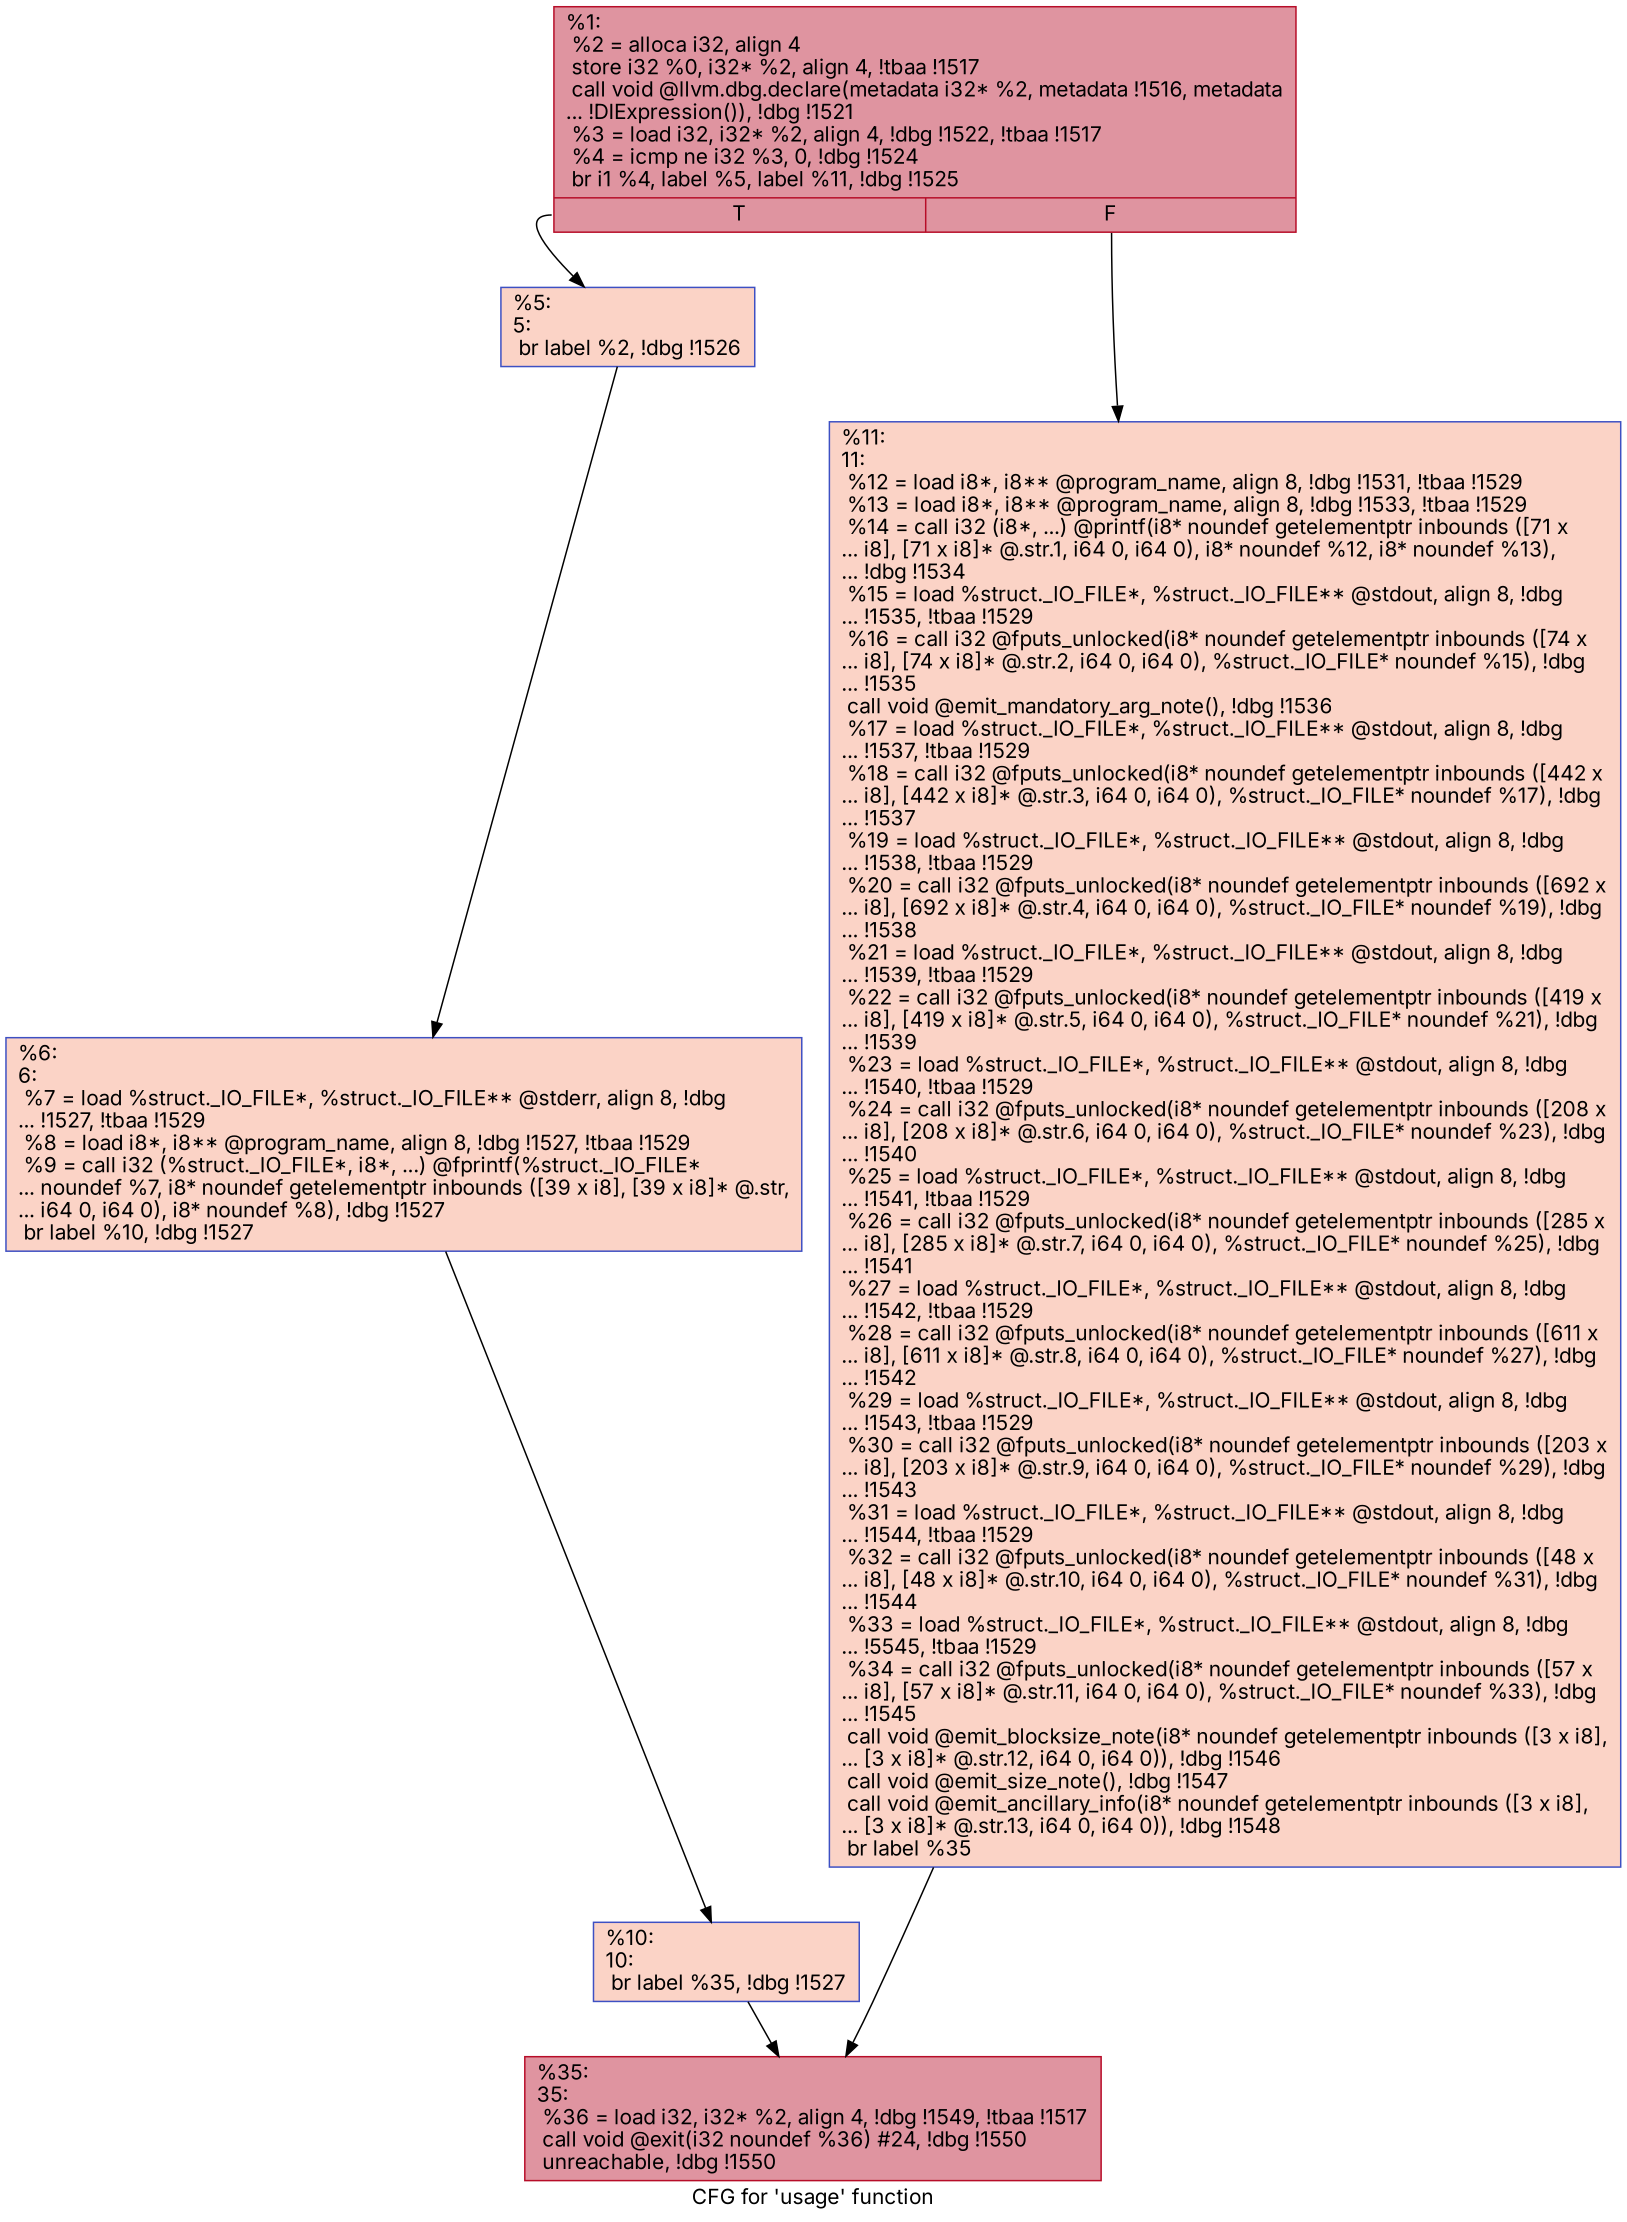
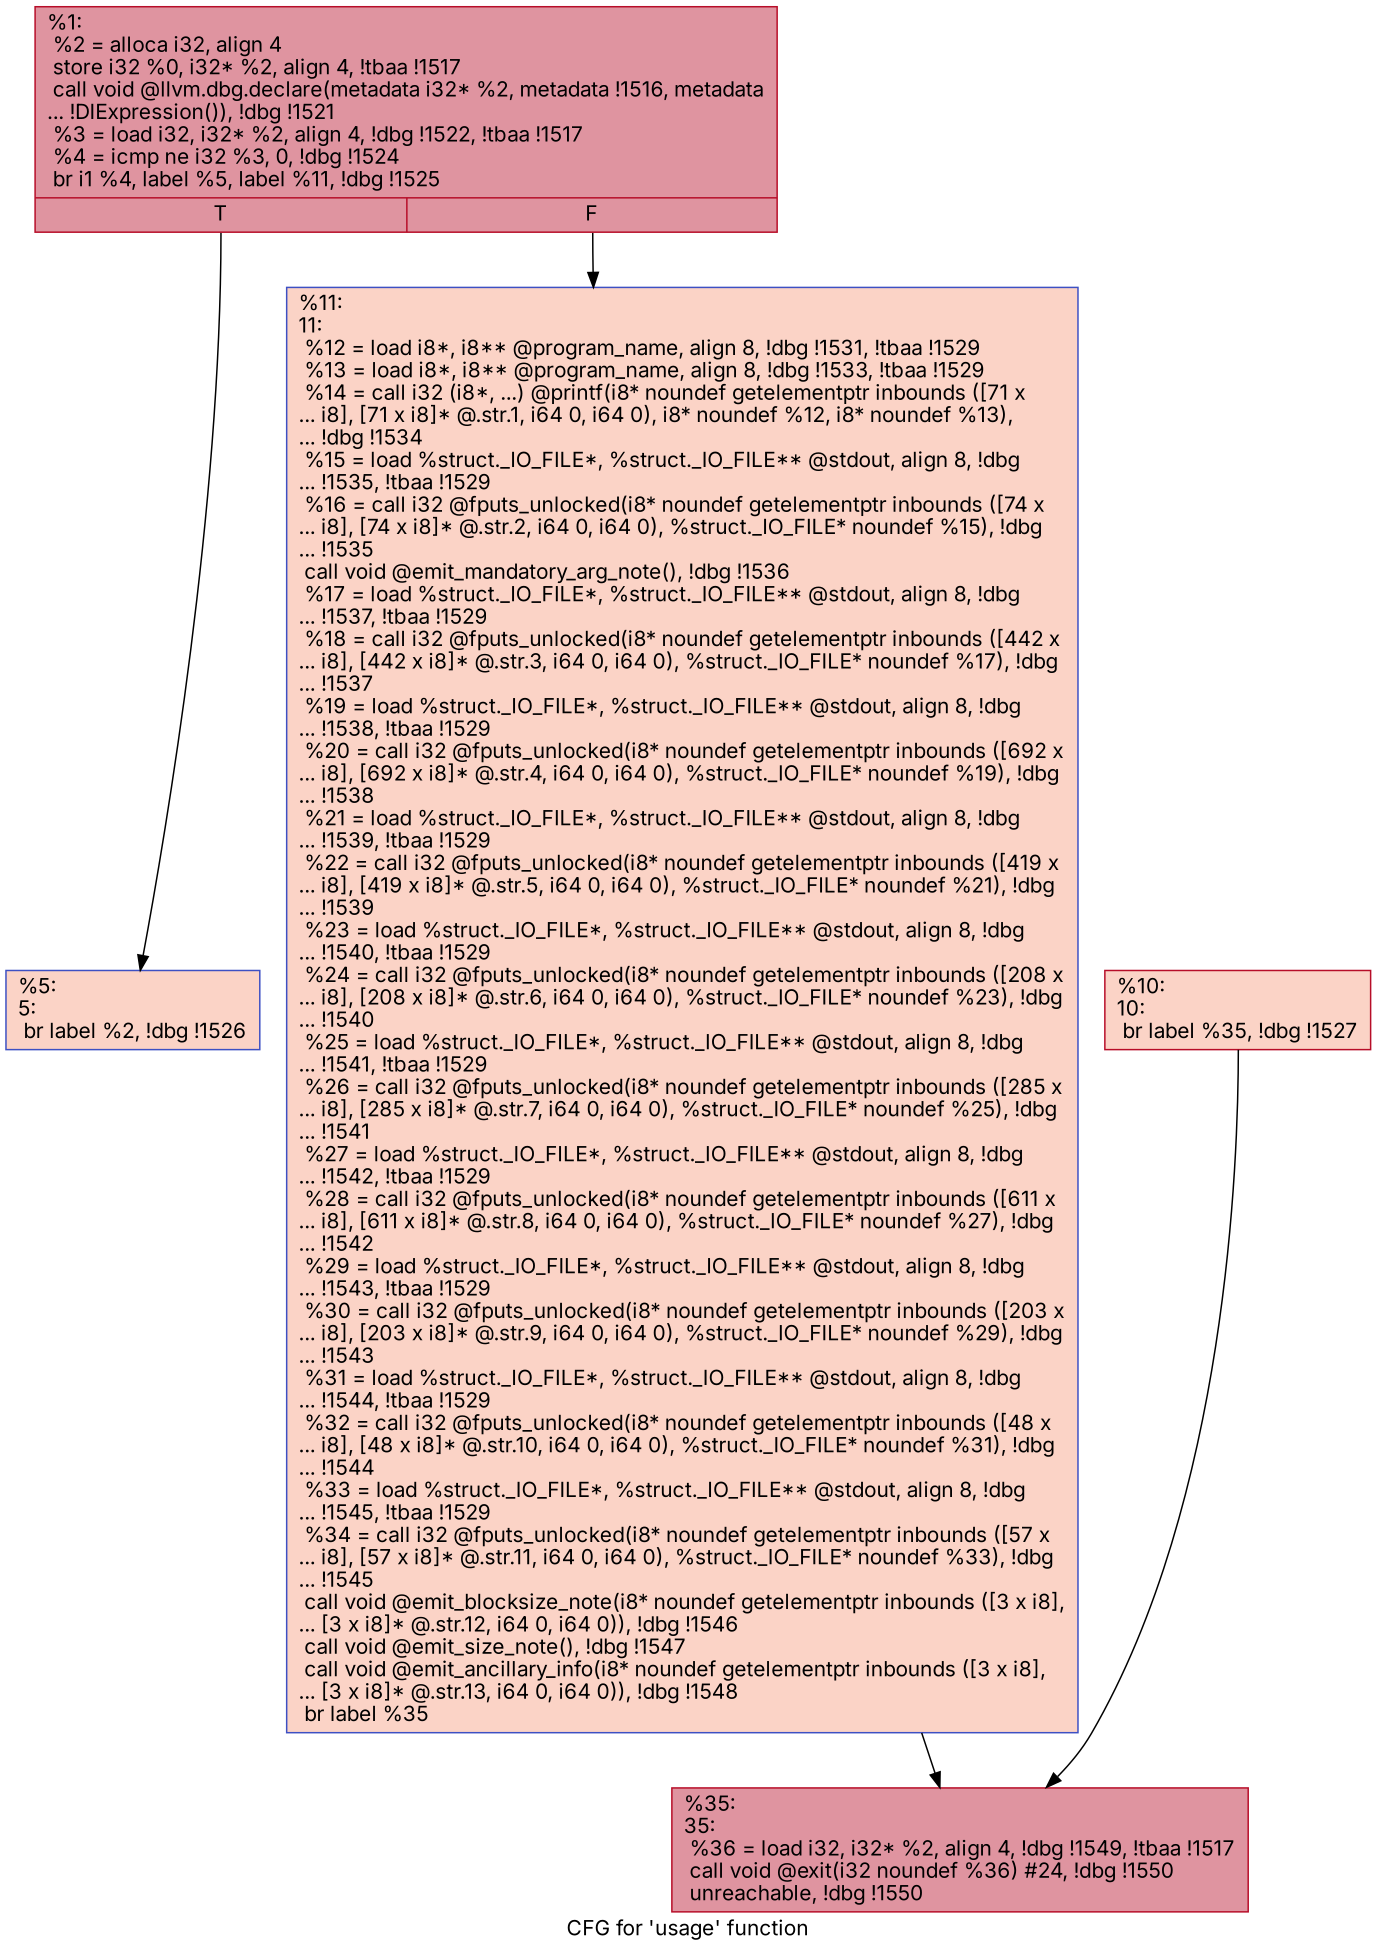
(404, 1144) -> none
(940, 1648) -> (396, 1513)
(726, 1962) -> (1238, 1010)
